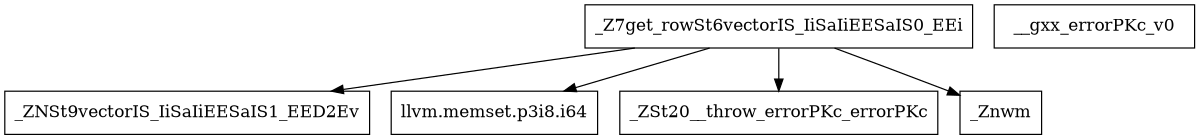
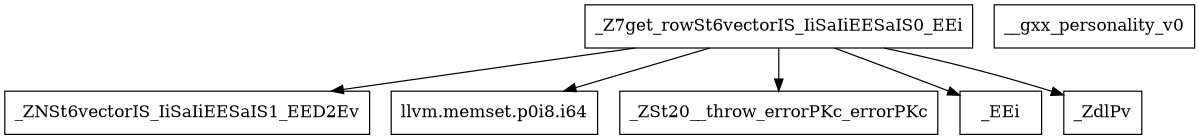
(1094, 26) -> (1094, 26)
(187, 113) -> (187, 113)
(494, 113) -> (494, 113)
(1001, 113) -> (1001, 113)
none -> (1103, 113)
